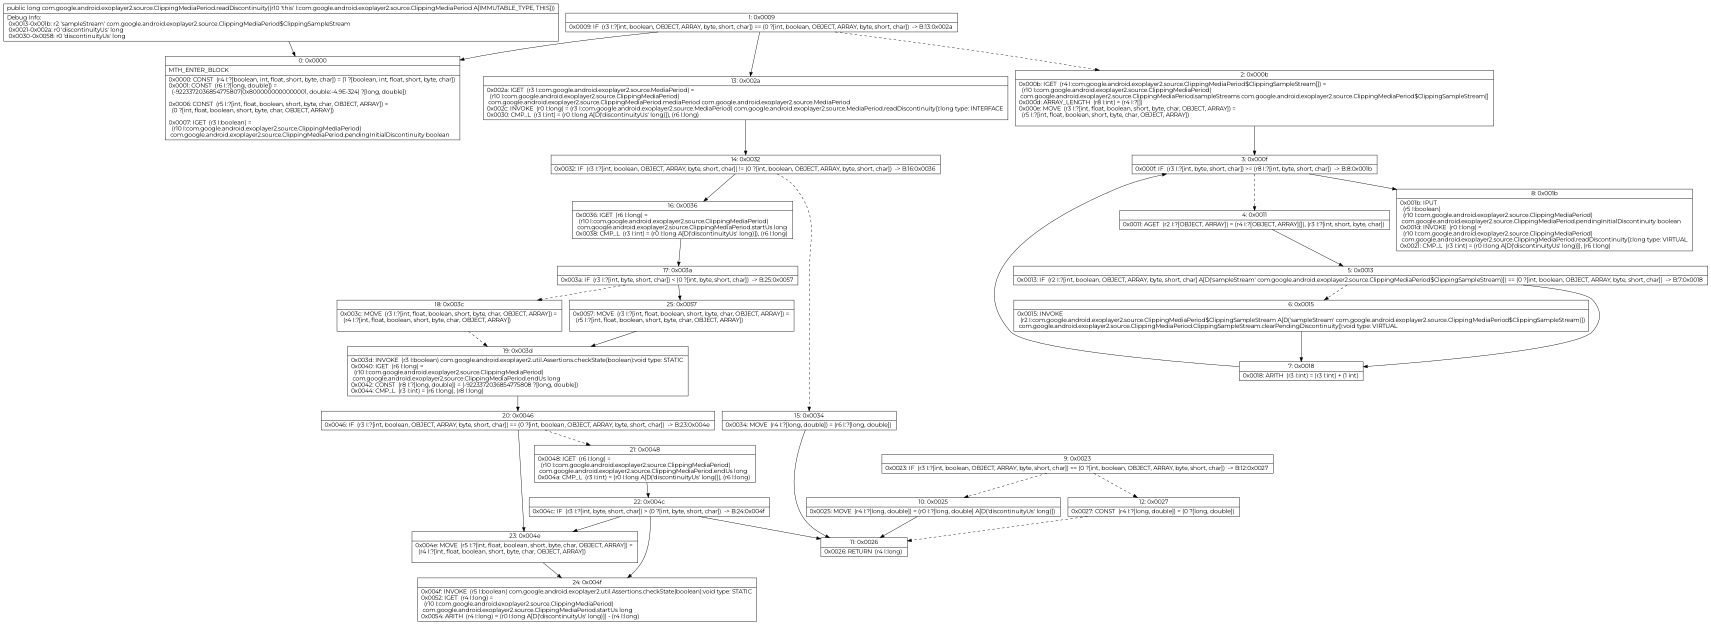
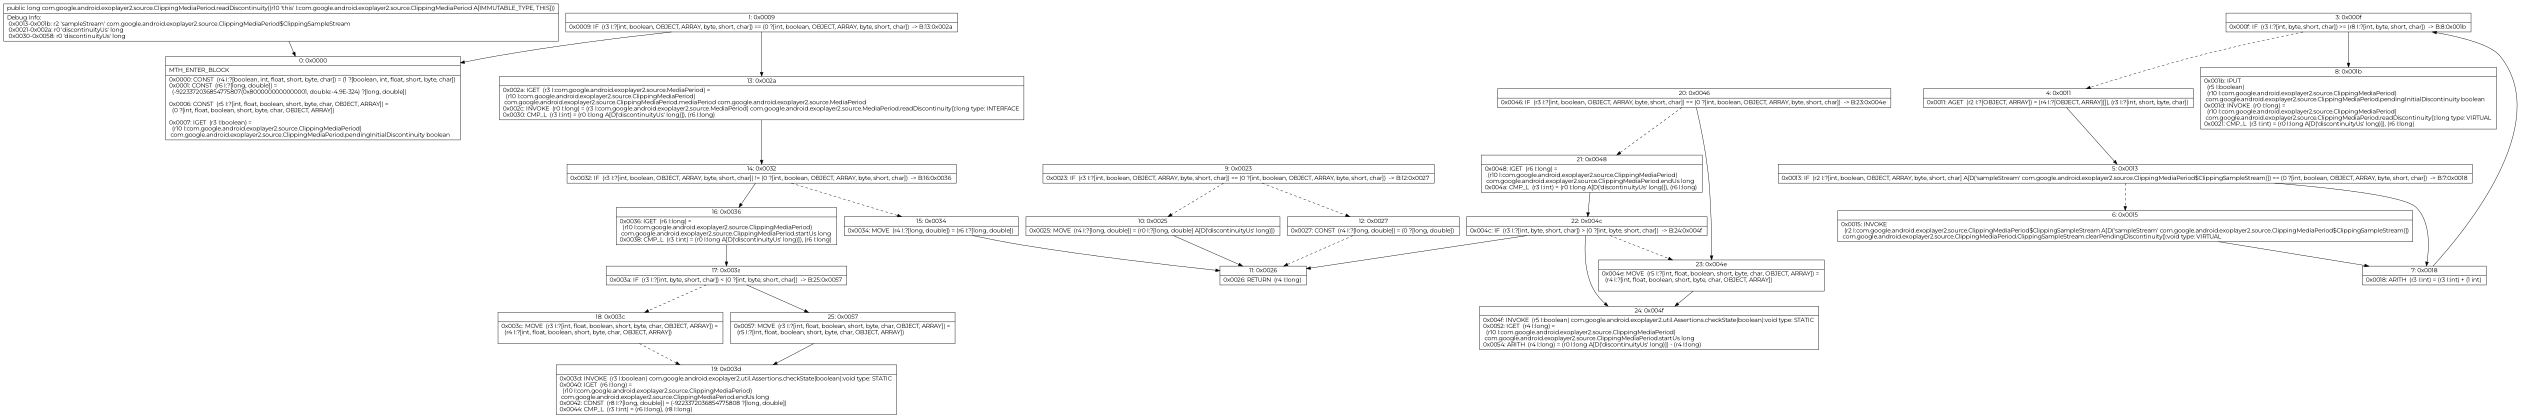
(1255, 98) -> none
(518, 401) -> none
(599, 523) -> (1639, 247)
